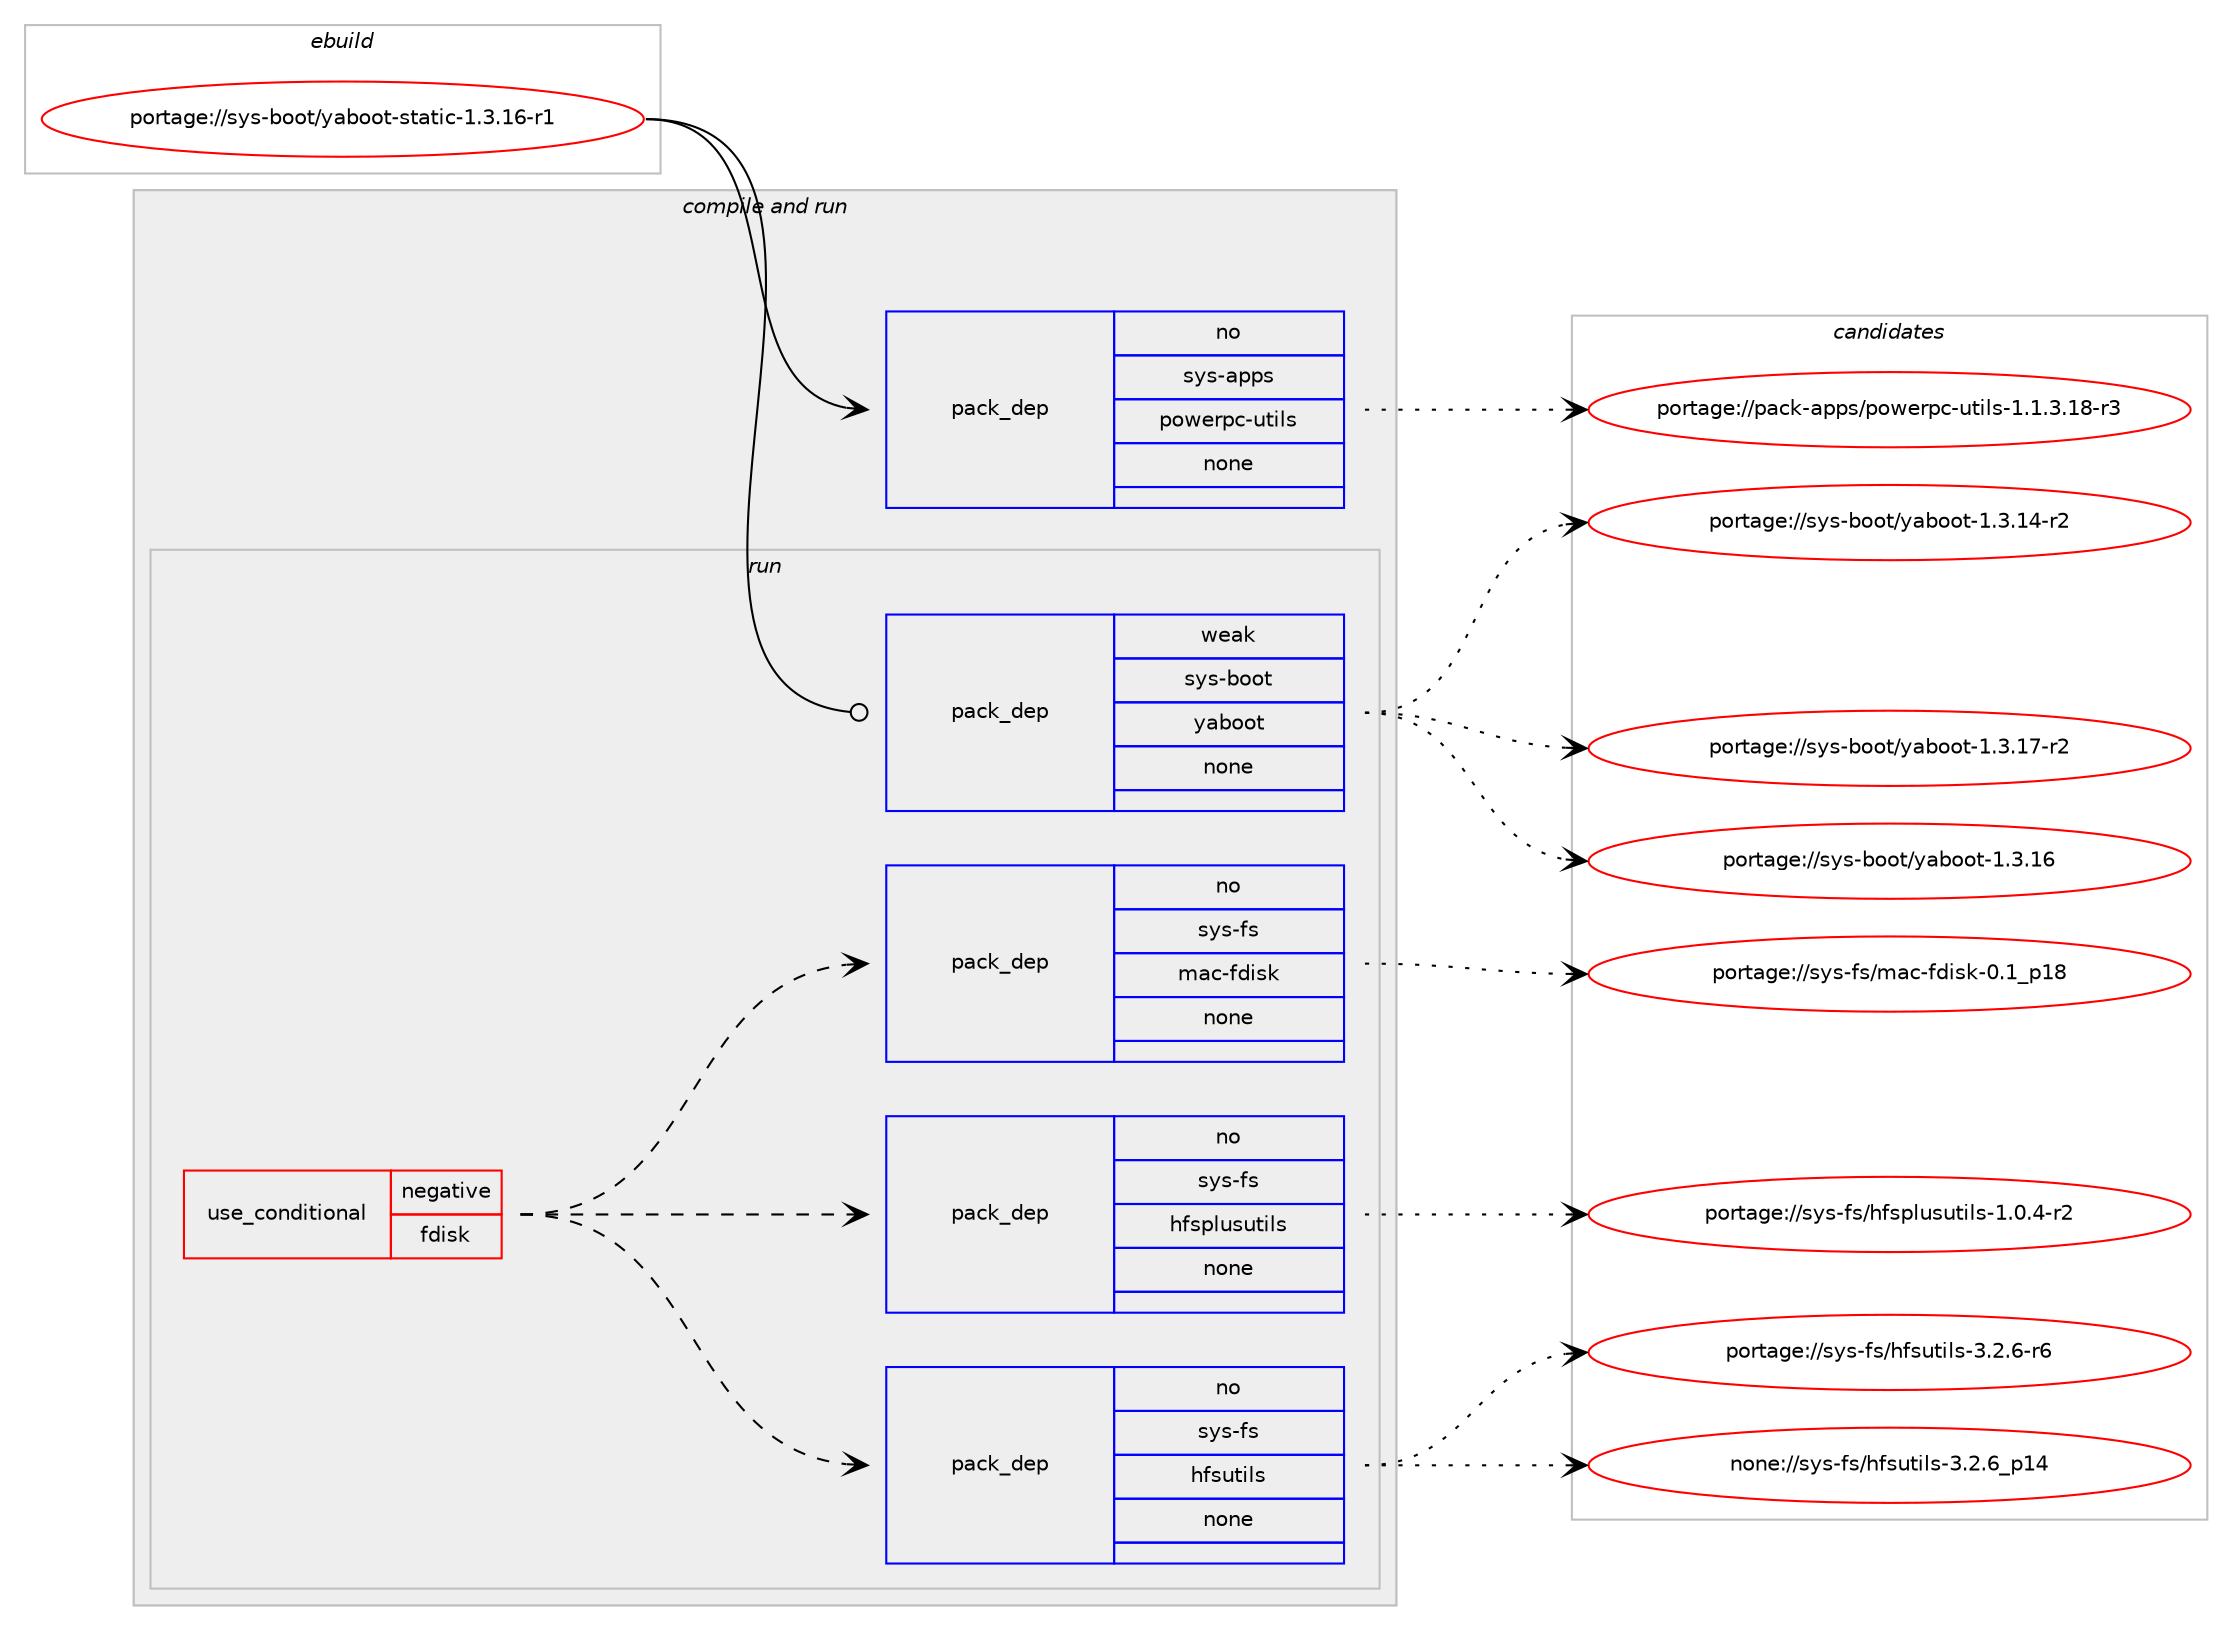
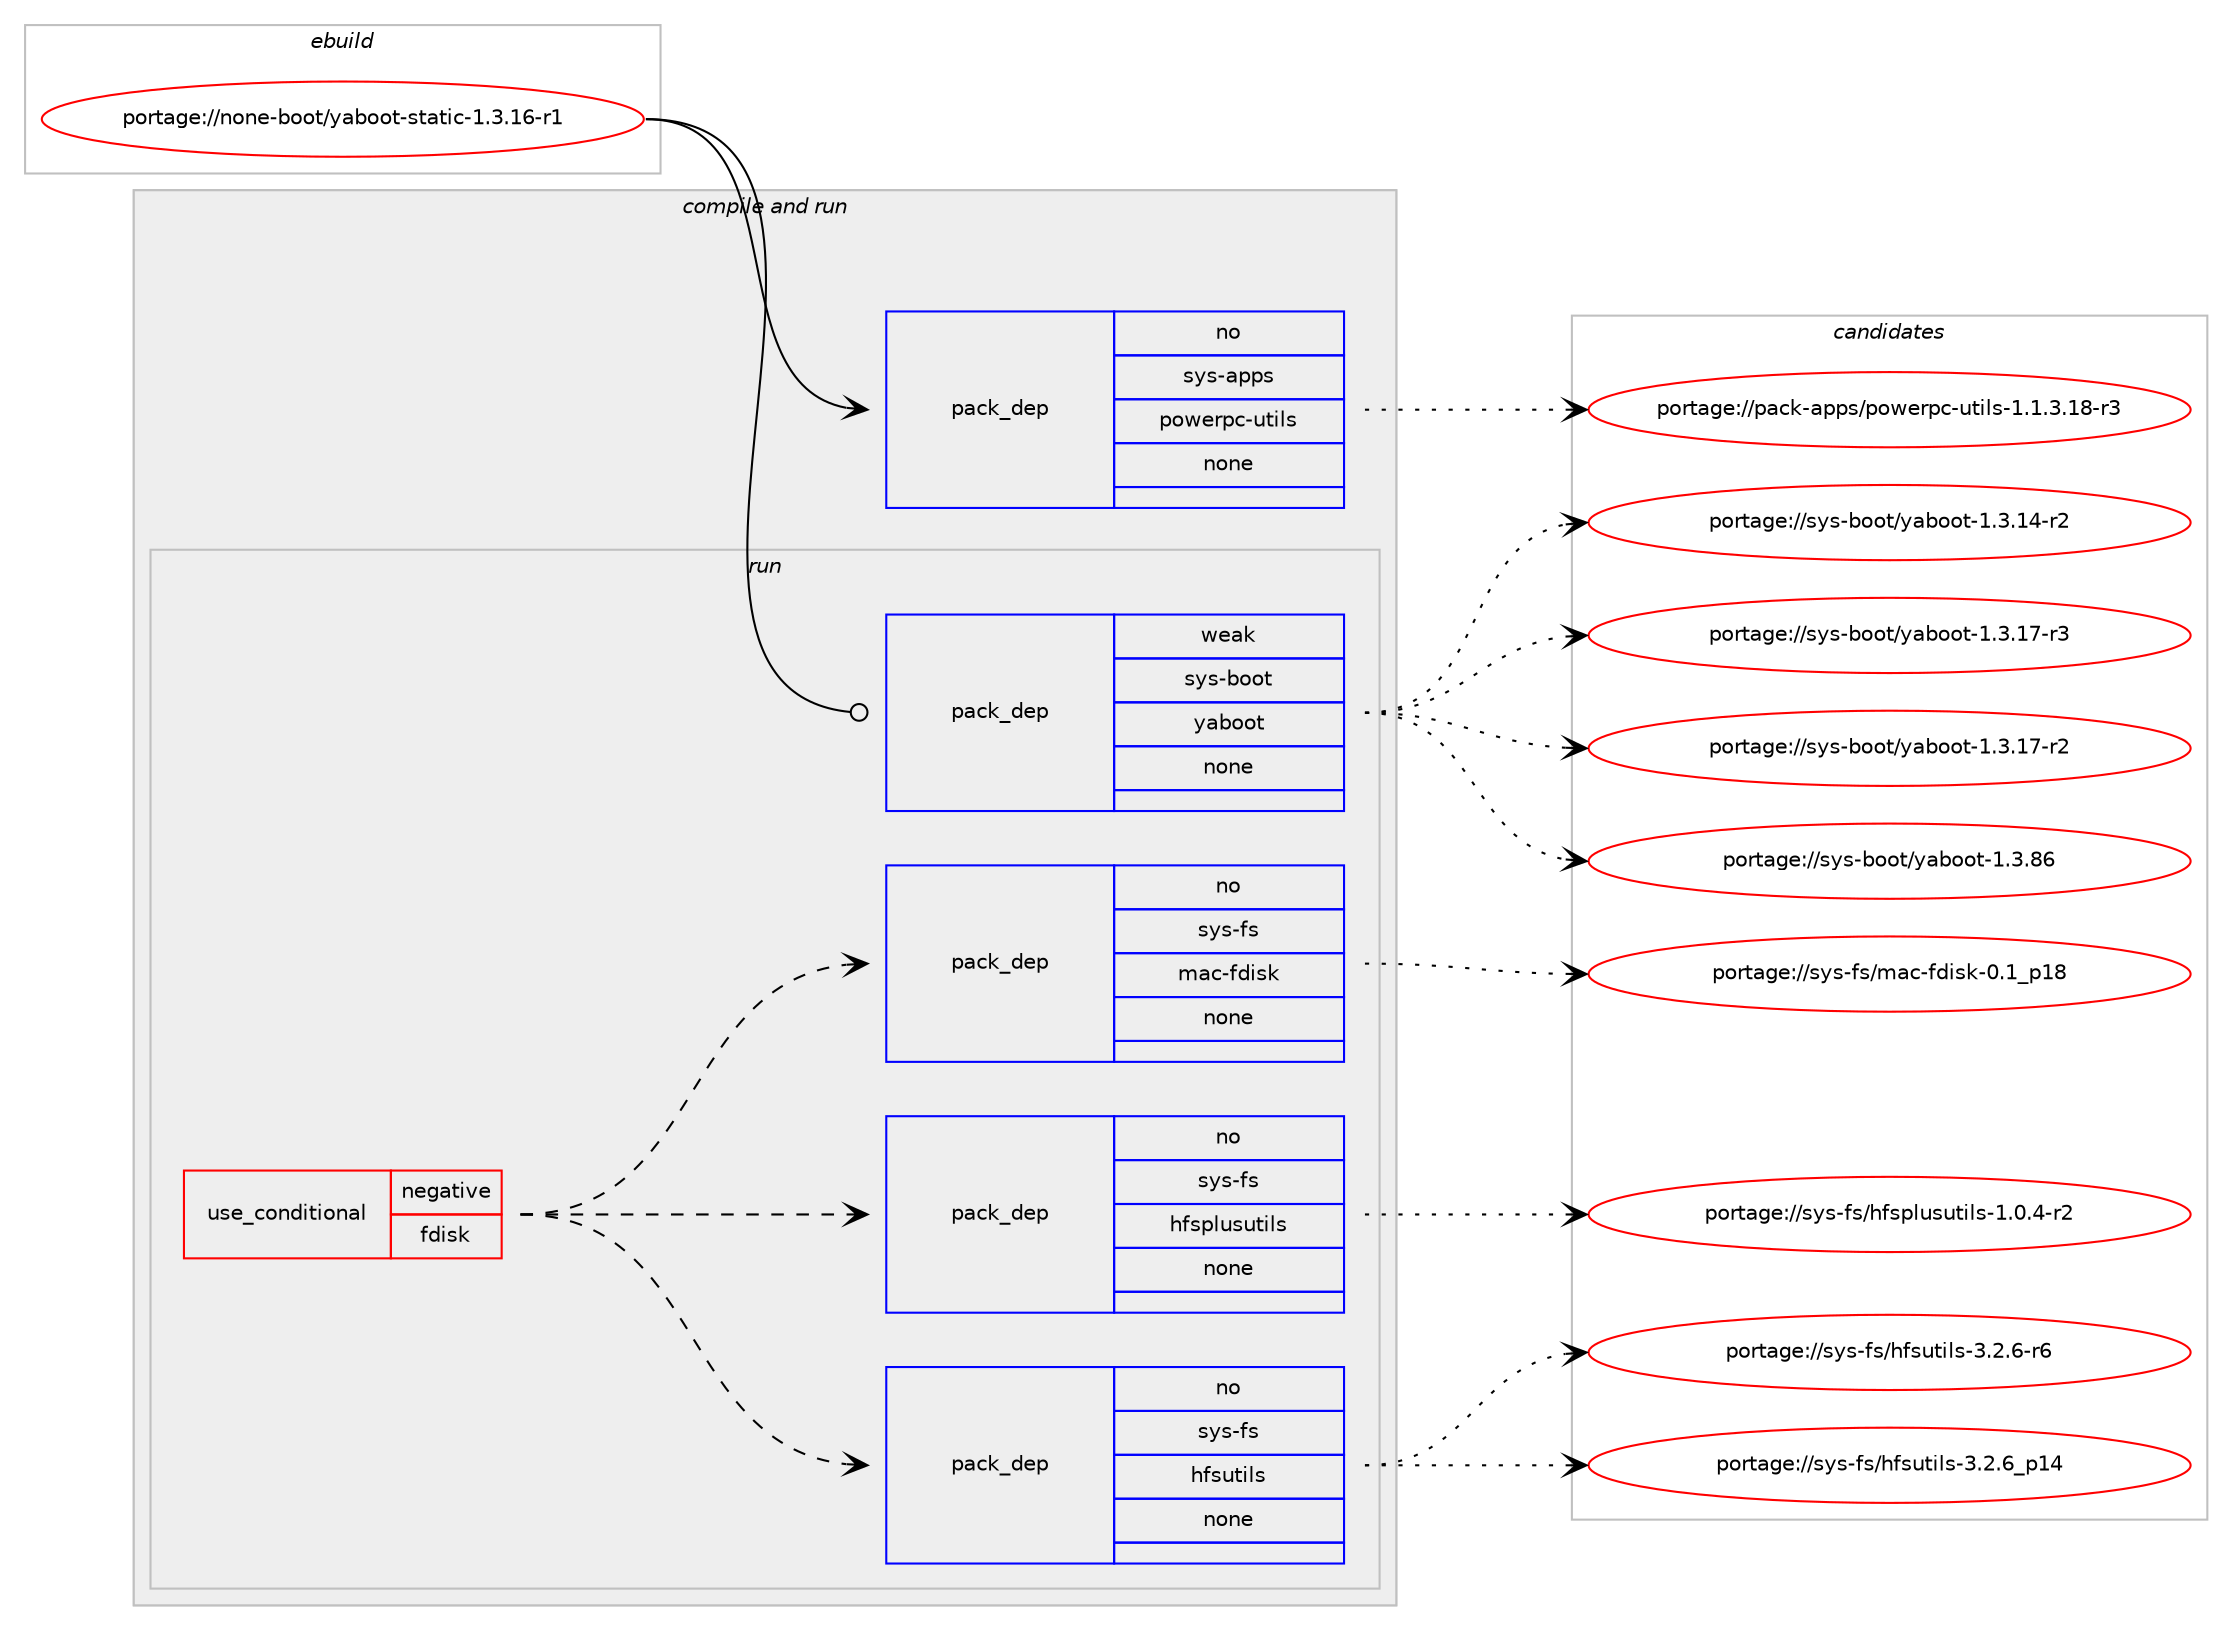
(343, 119) -> (343, 119)
none -> (1890, 635)
(1890, 861) -> (1890, 861)
(1890, 1465) -> (1890, 1465)
